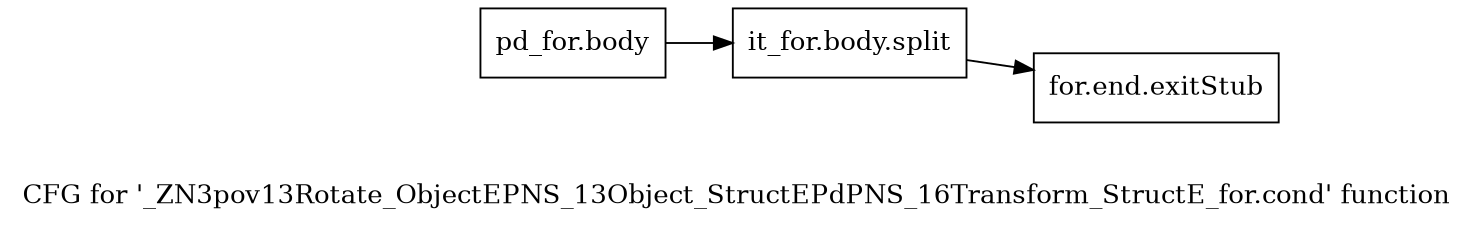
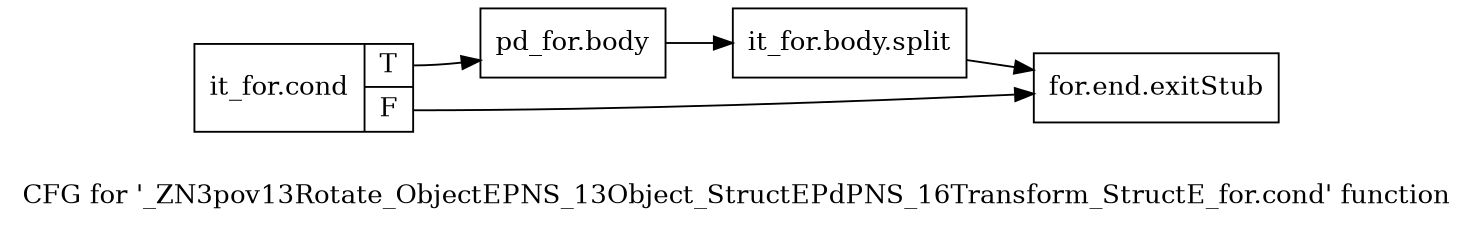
none -> (304, 88)
